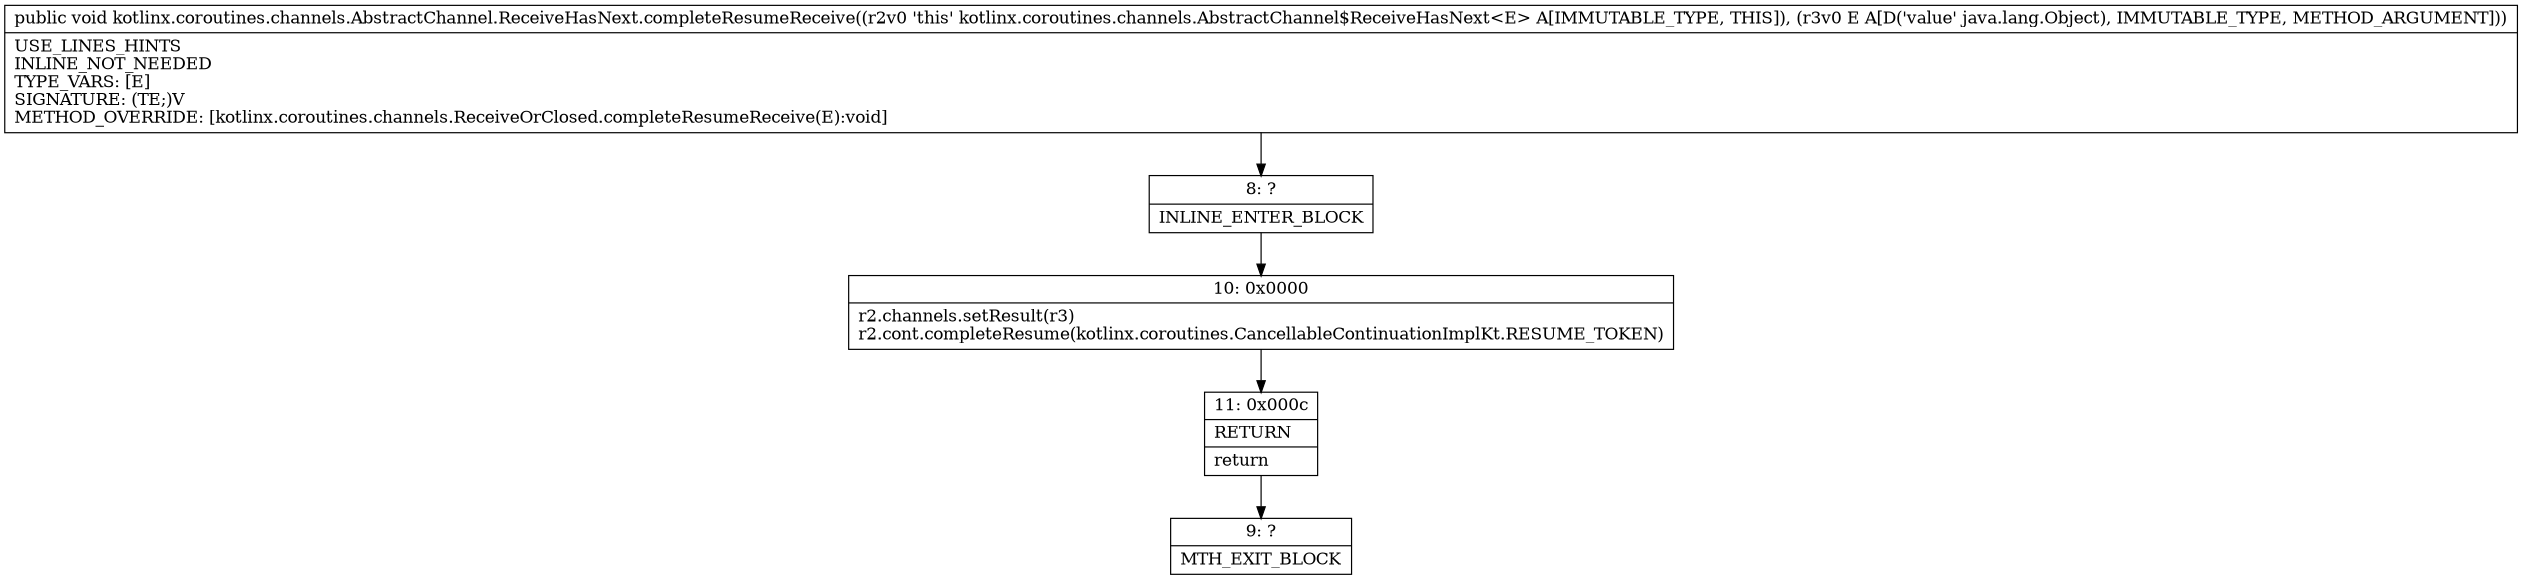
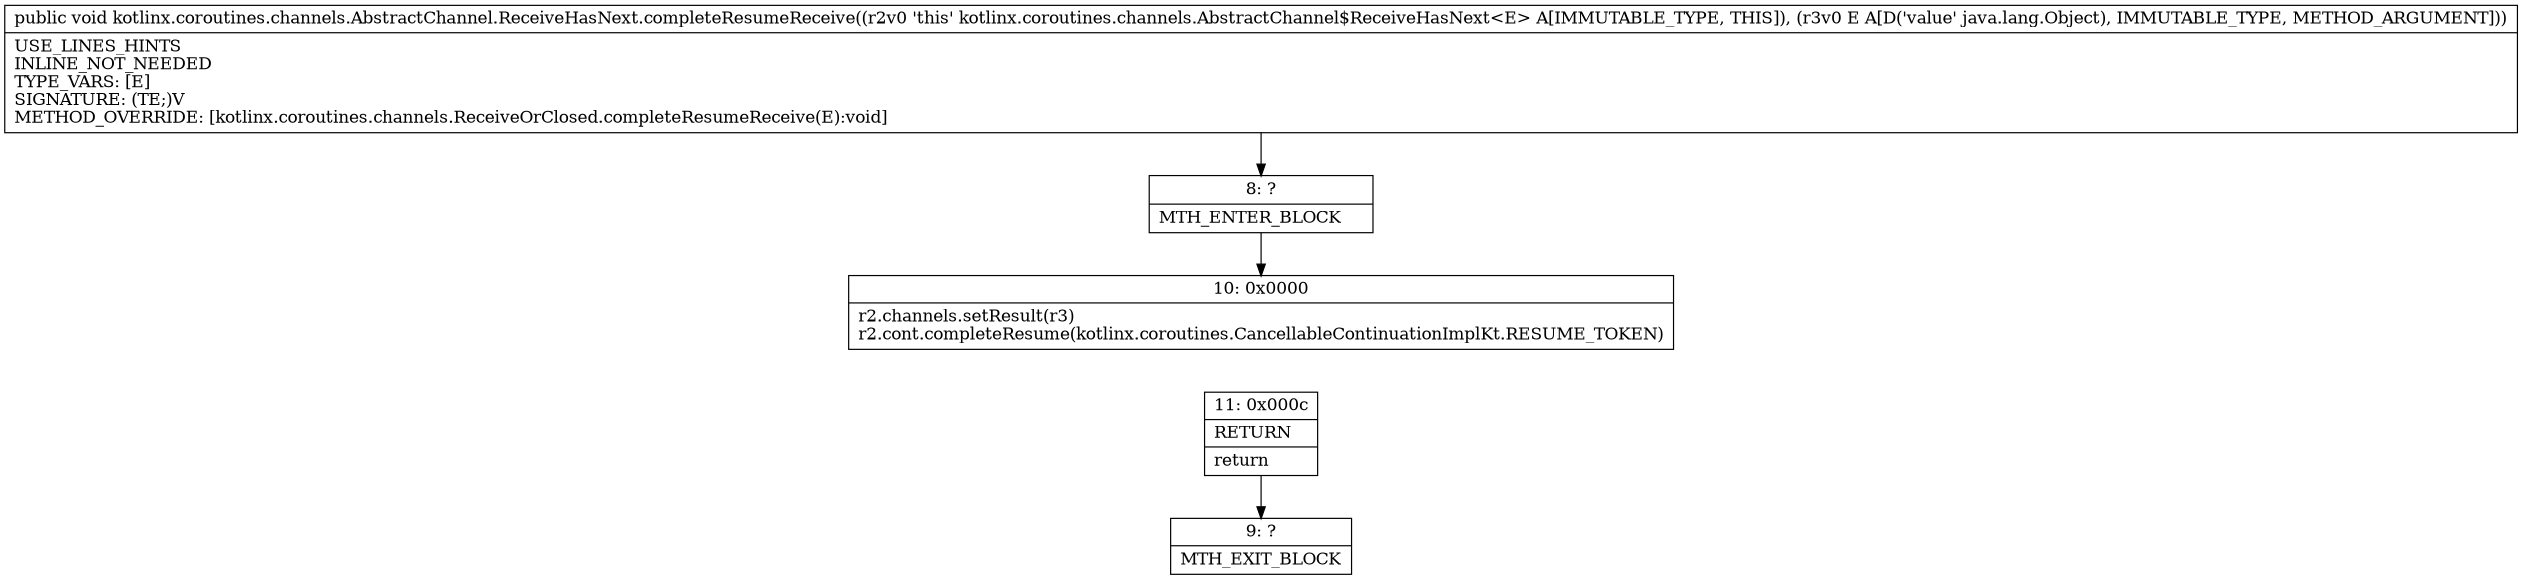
(1261, 218) -> (1250, 218)
(1261, 365) -> none
